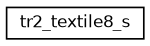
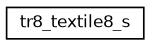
(75, 23) -> (75, 23)
